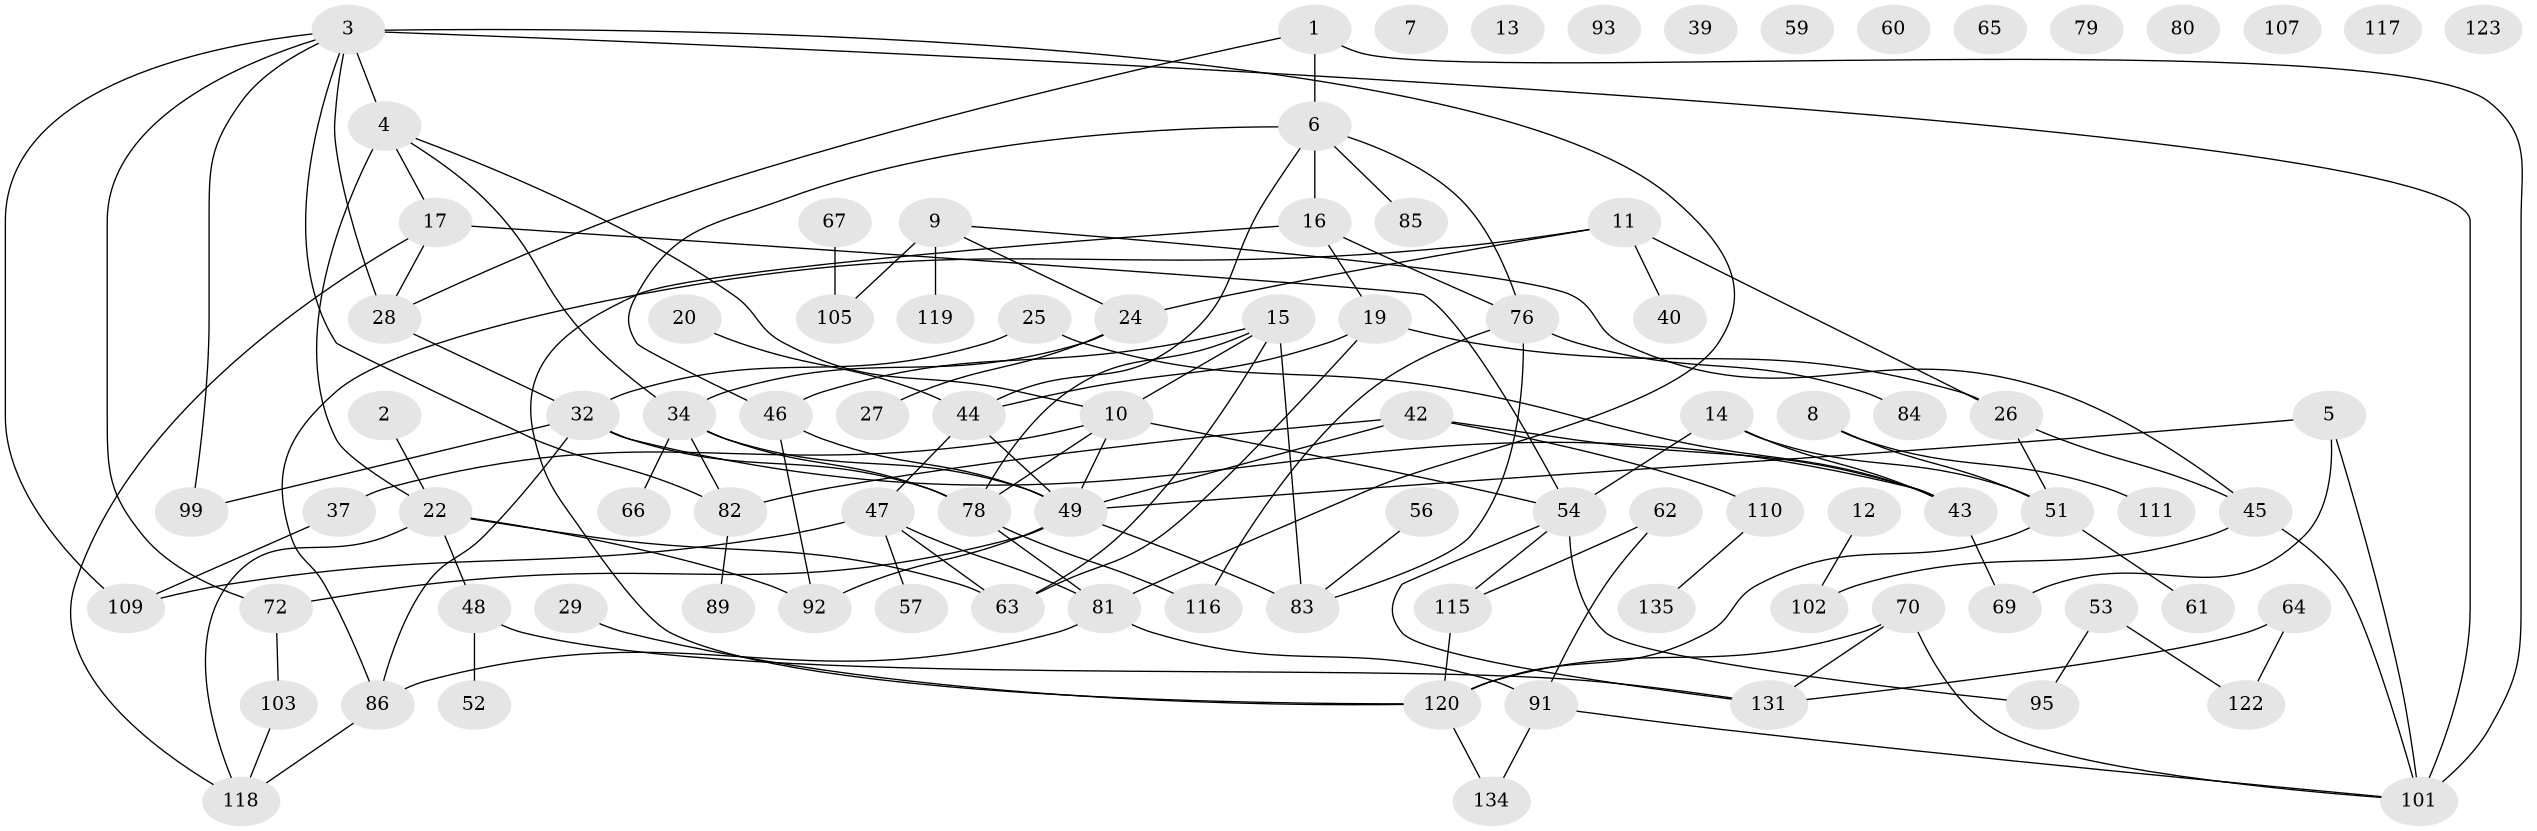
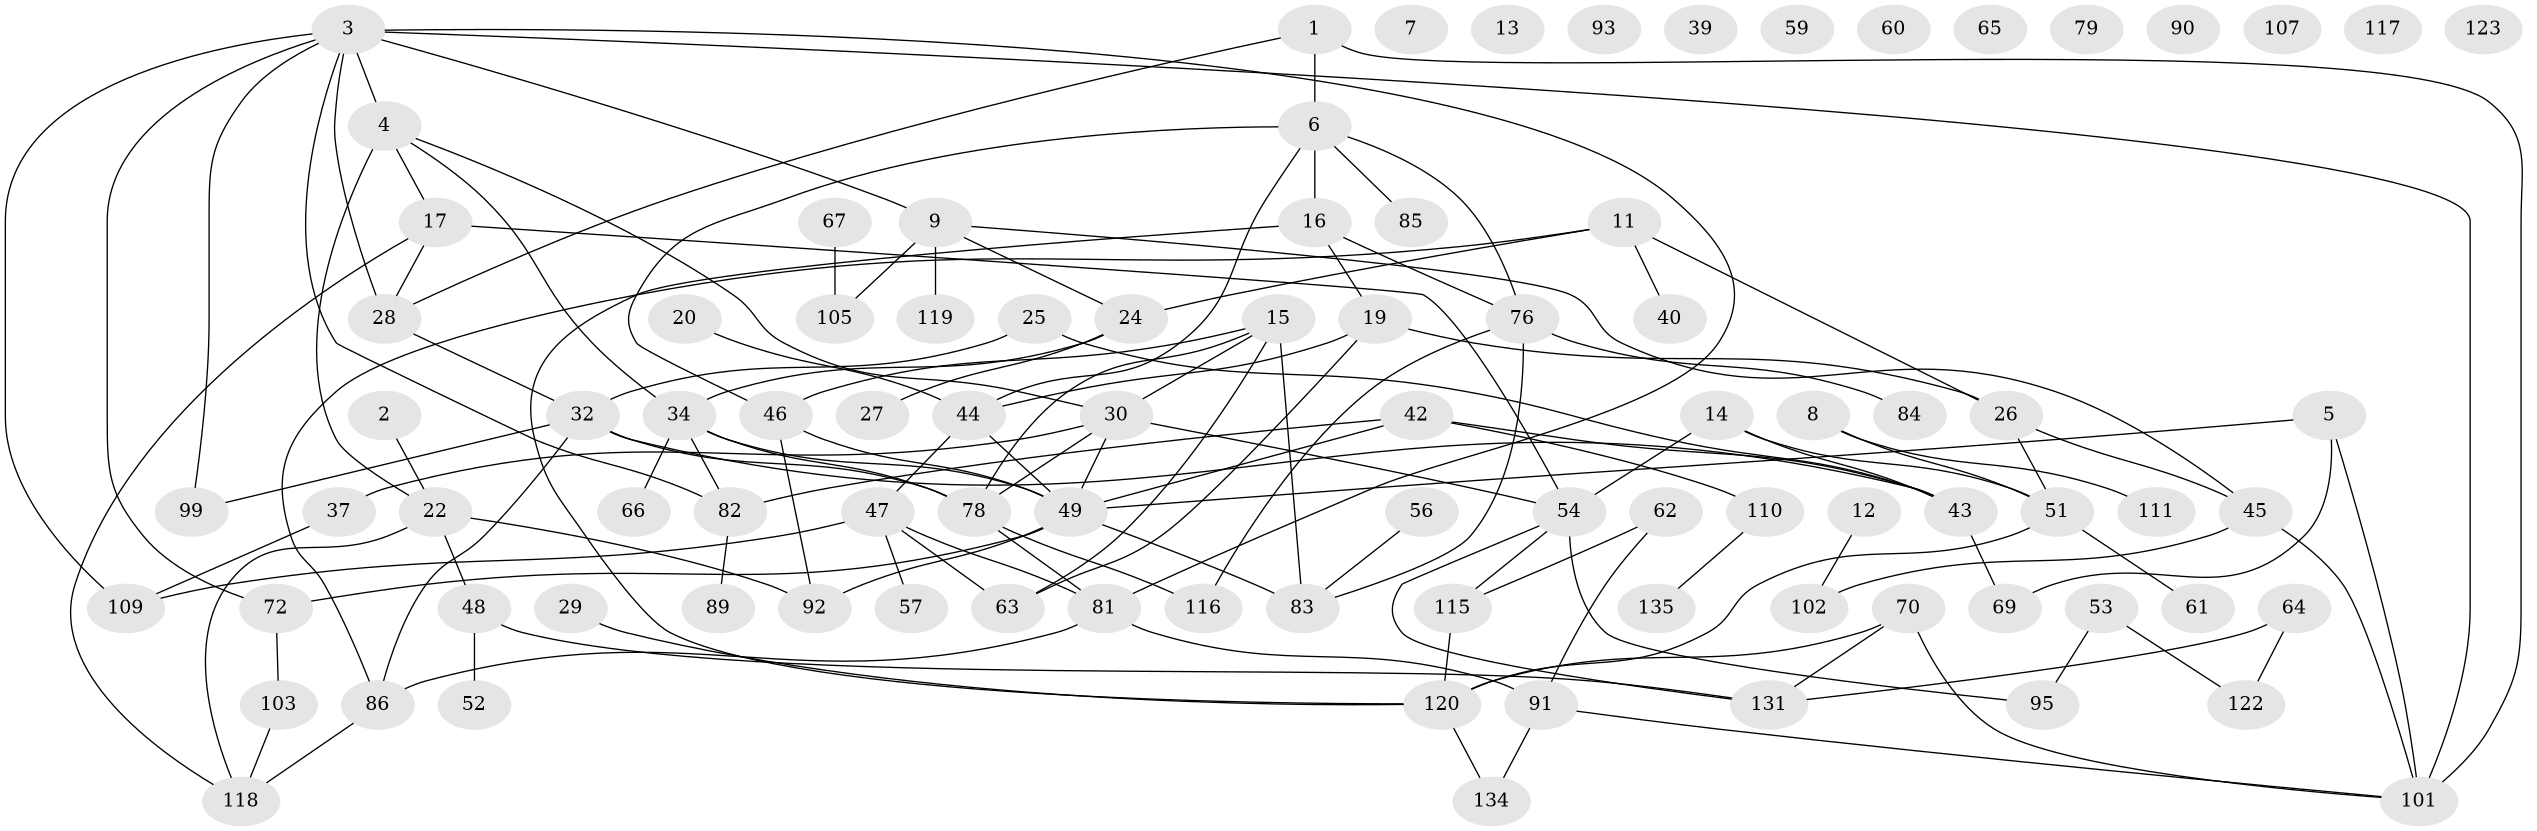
(2183, 29) -> (2183, 29)
none -> (646, 118)
(1116, 415) -> (1116, 415)
(753, 550) -> none
